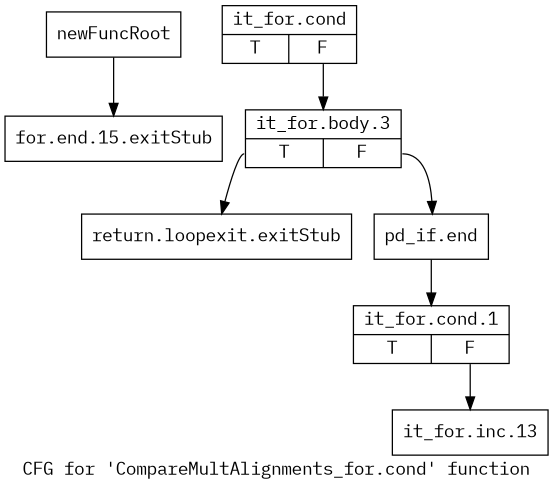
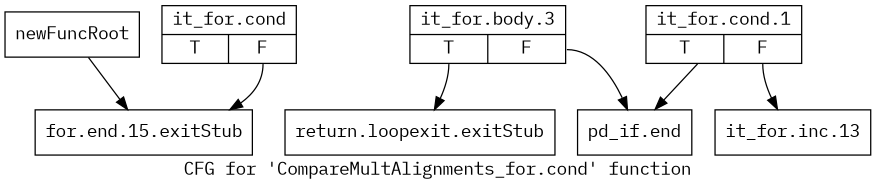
(323, 80) -> (257, 86)
(431, 276) -> (681, 82)
